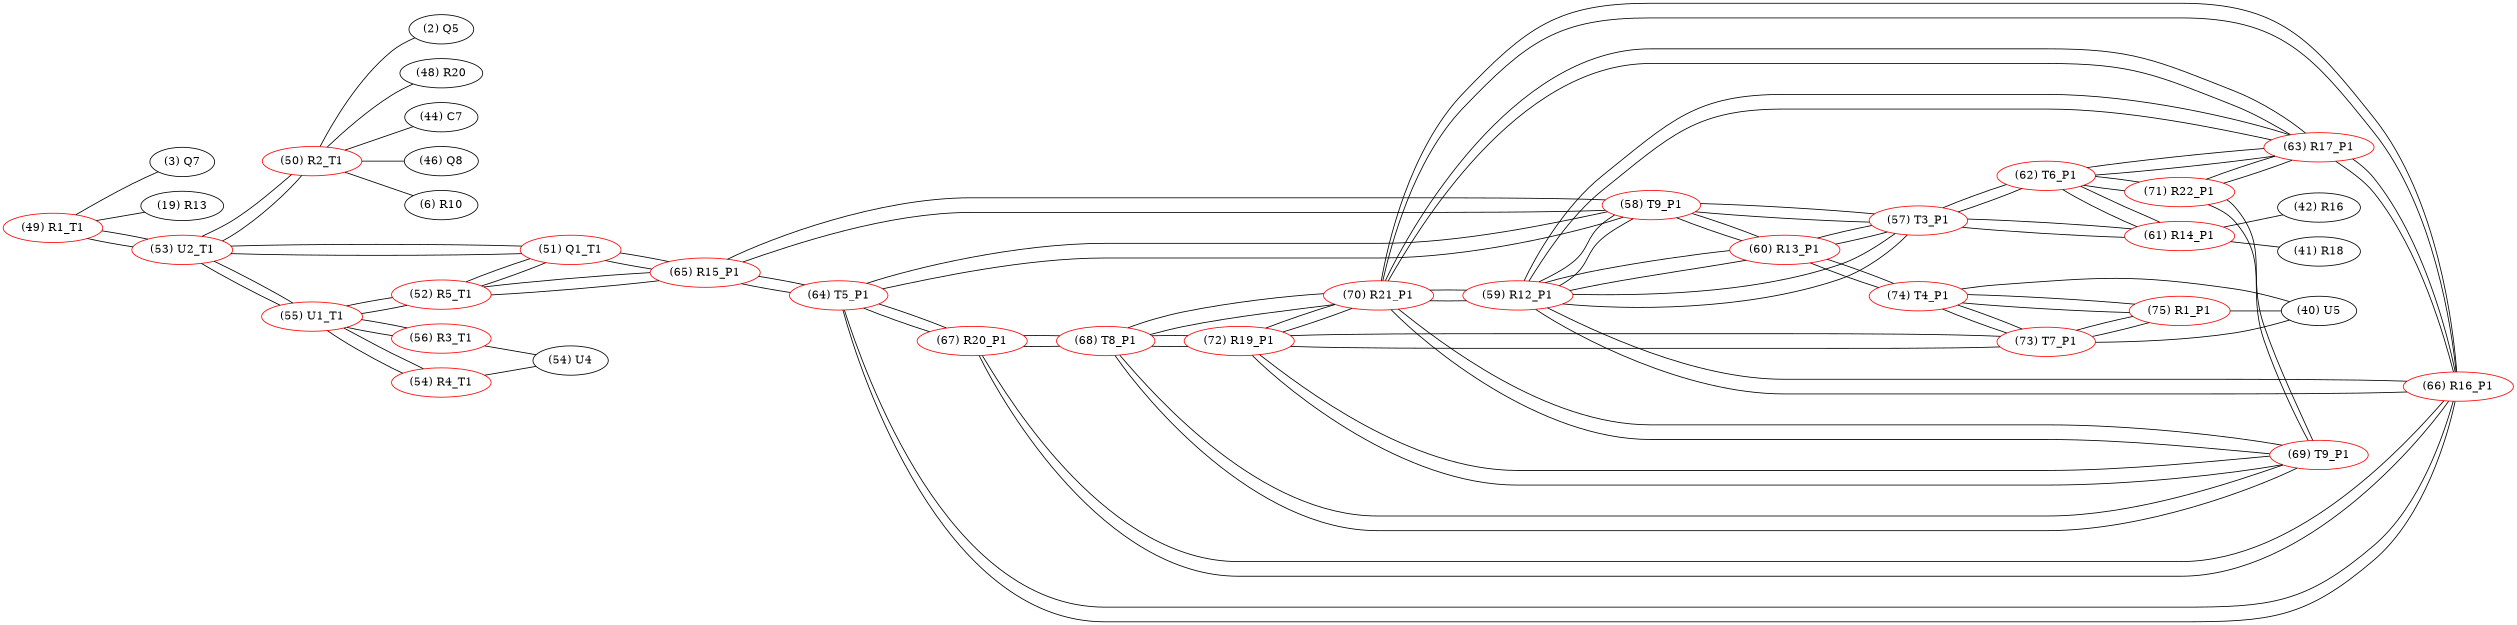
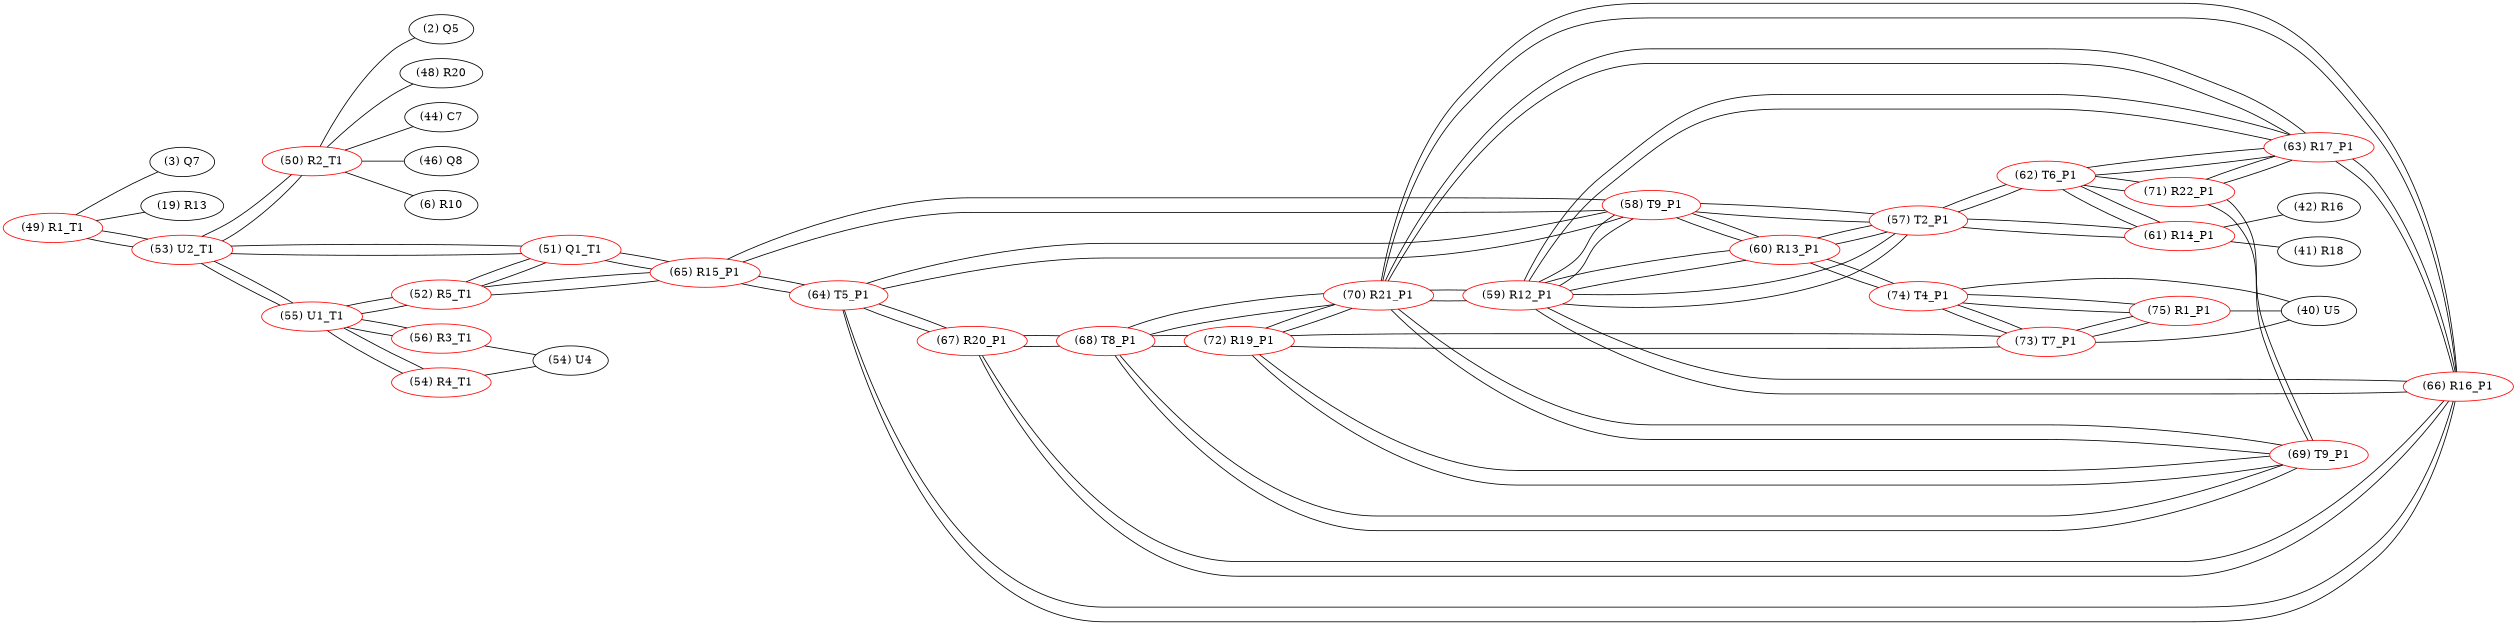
(1918, 221) -> (1918, 221)
